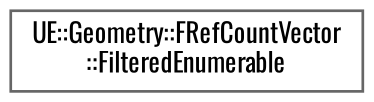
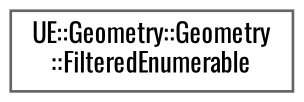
(187, 51) -> (152, 51)
